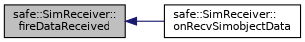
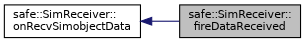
(150, 21) -> (166, 21)
